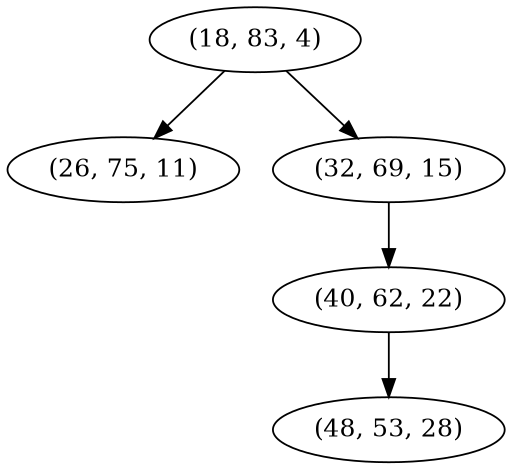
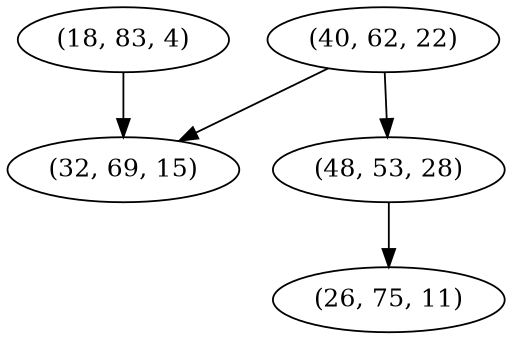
(196, 98) -> (389, 226)
(389, 226) -> (262, 100)
